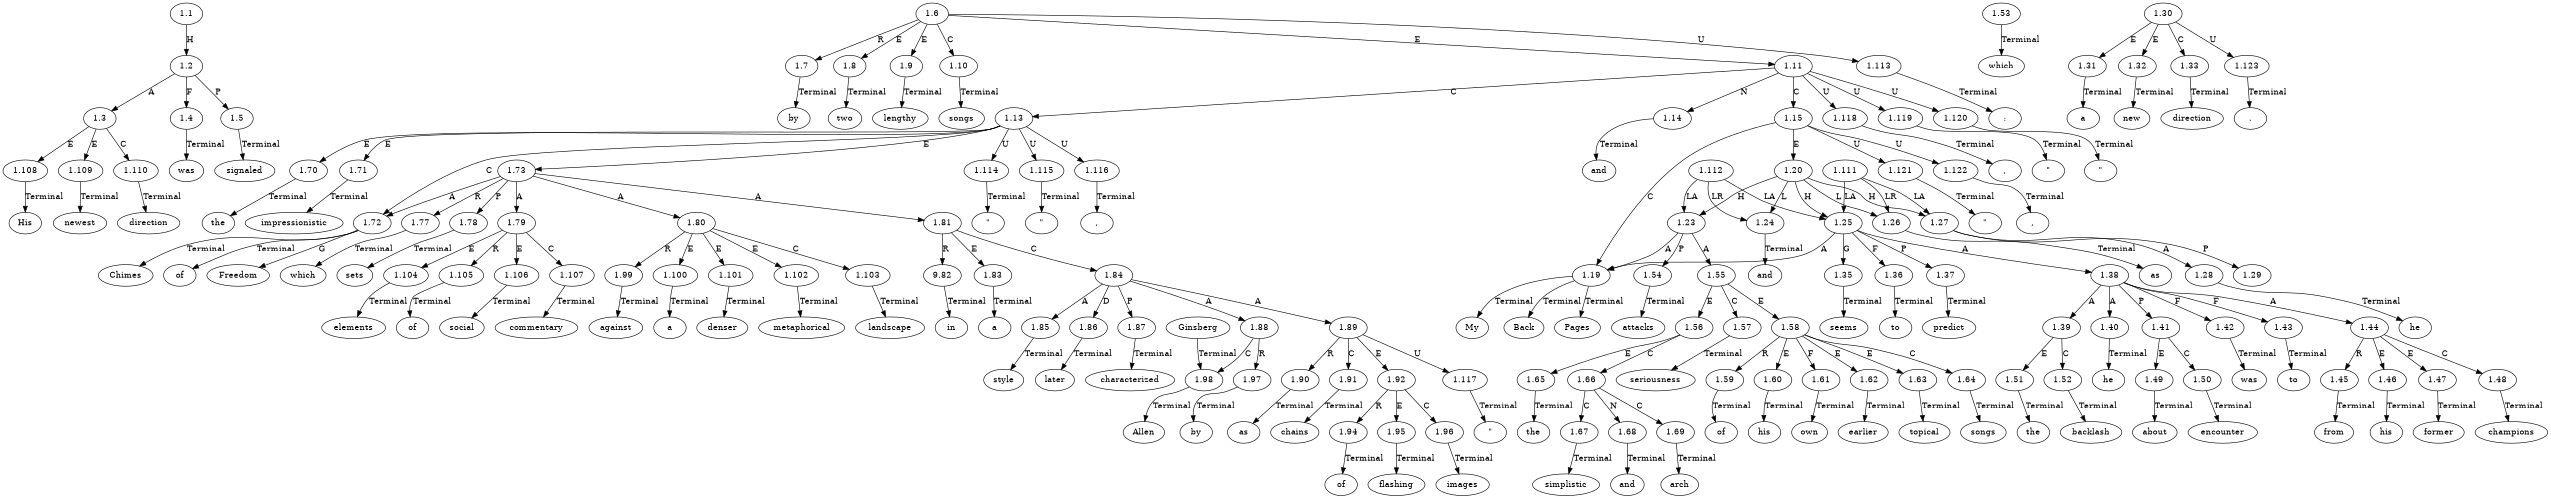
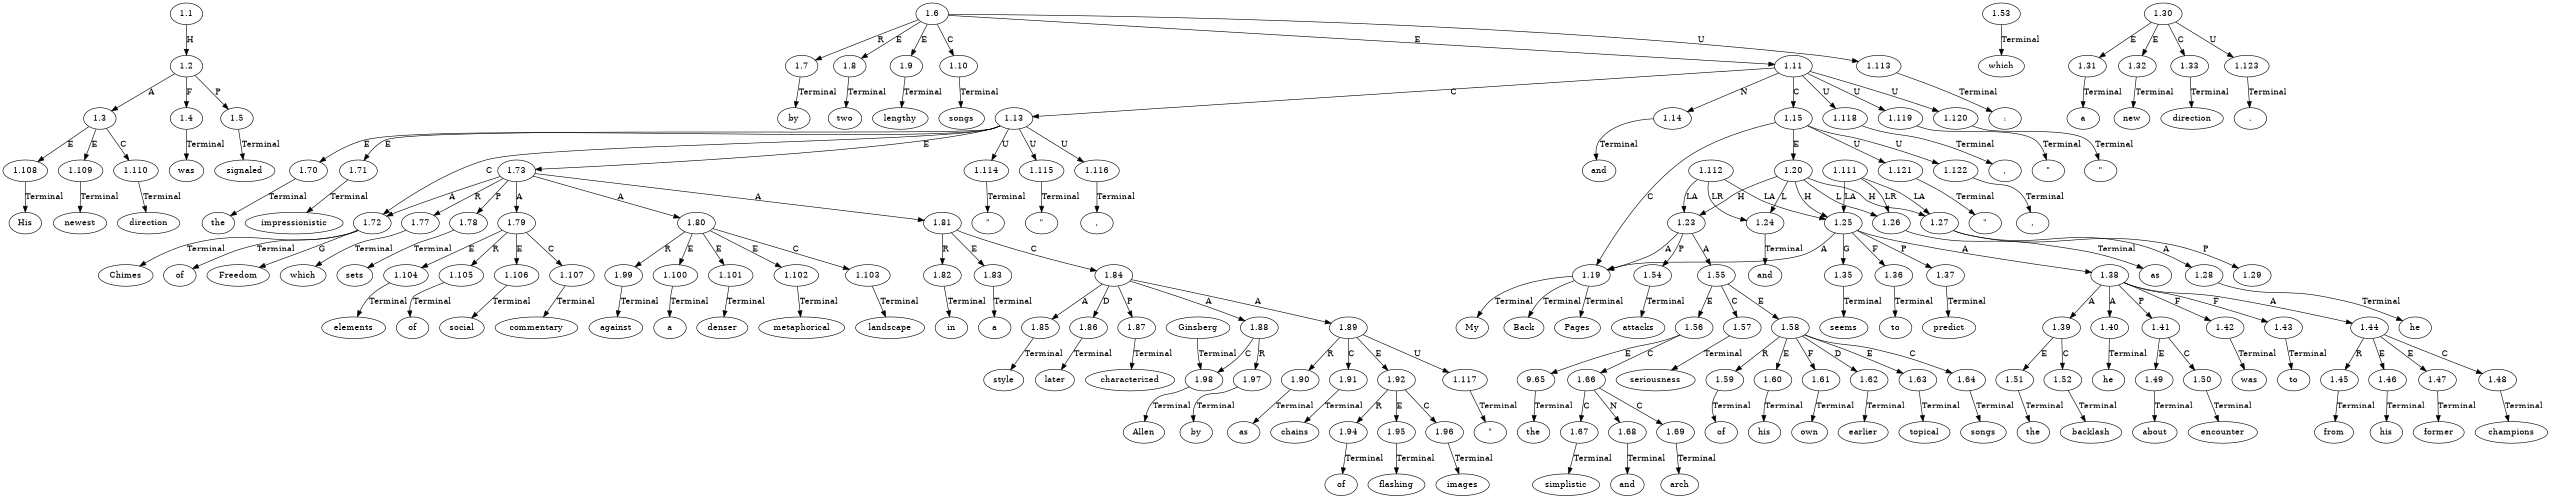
(942, 275) -> (942, 275)
(1838, 354) -> (1838, 354)
(1536, 380) -> (1536, 380)
